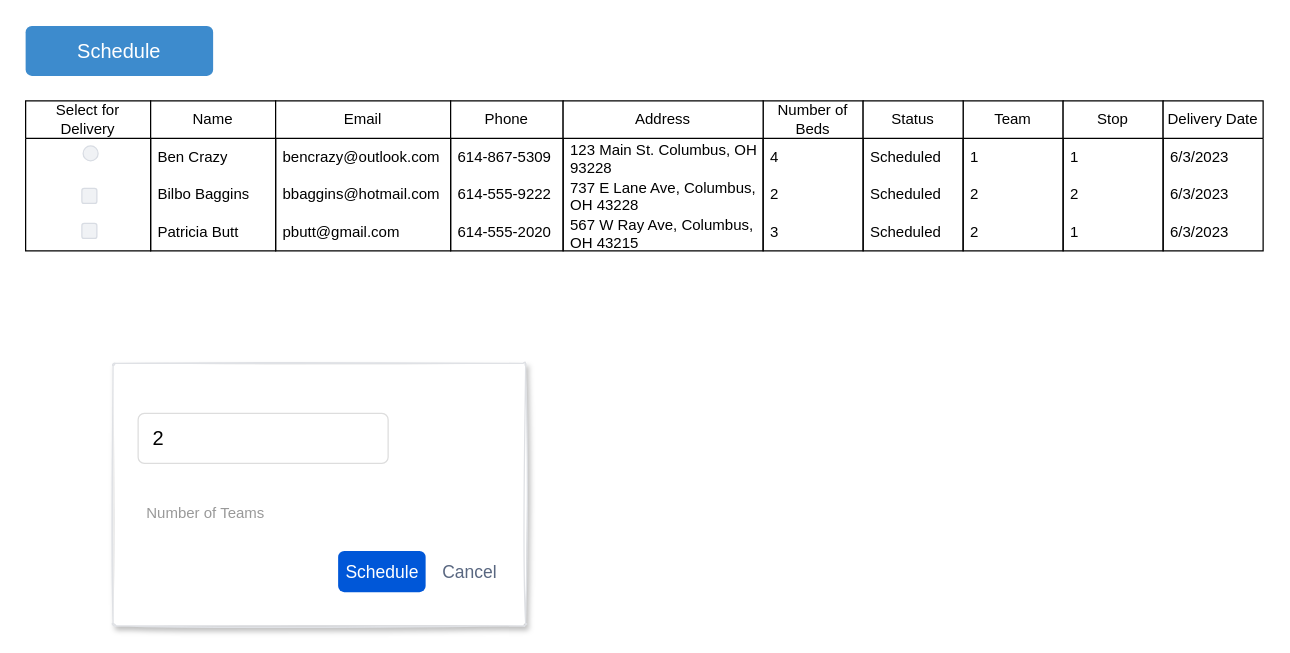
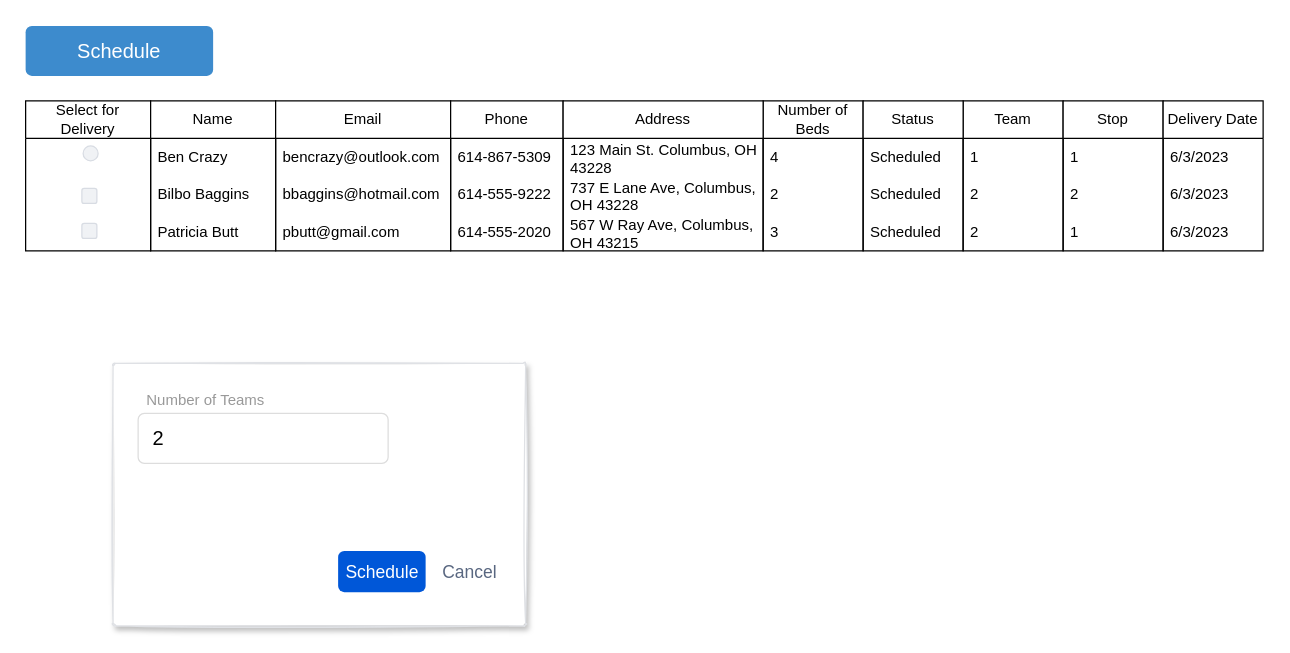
(664, 157) -> (664, 157)
(263, 513) -> (263, 401)
